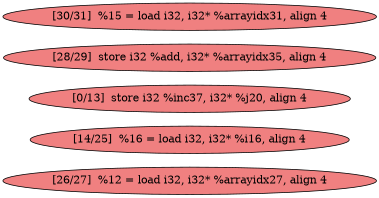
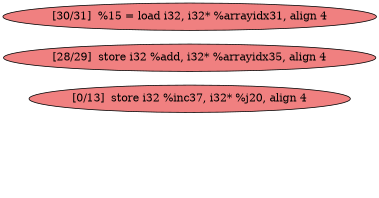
(190, 140) -> none
(190, 181) -> none
